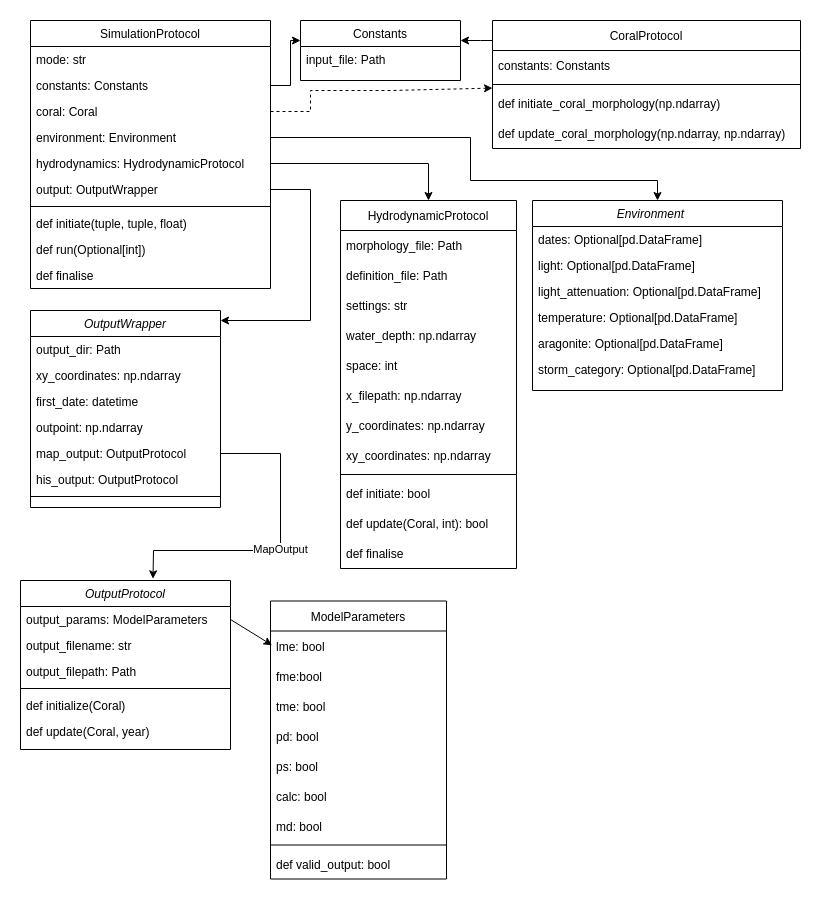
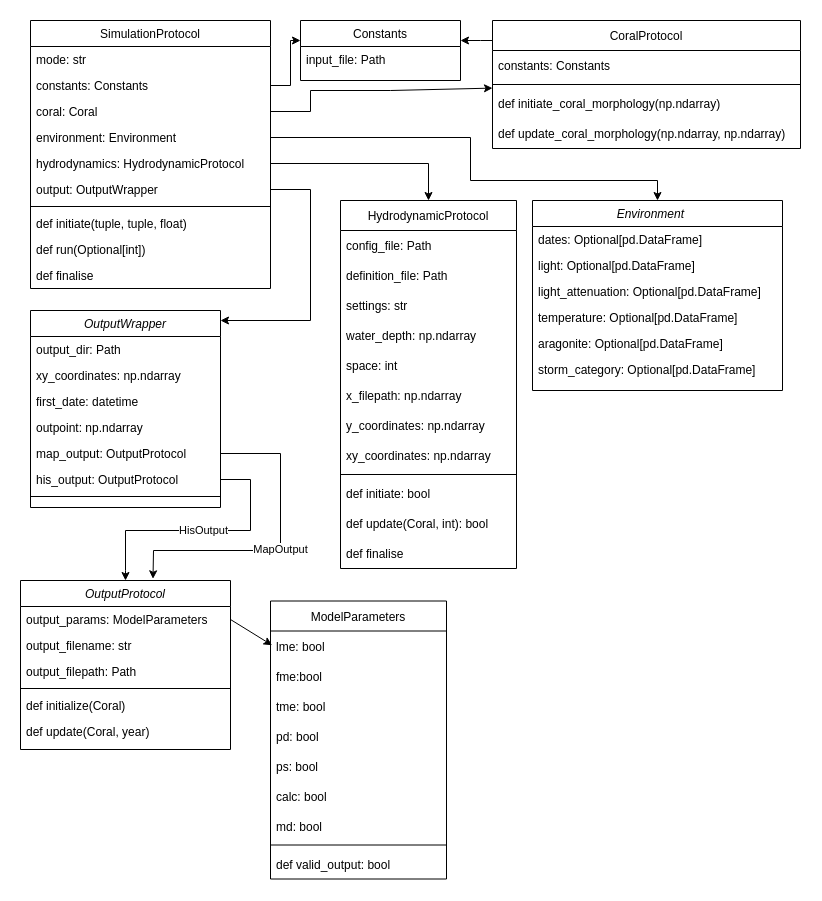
(367, 91) -> (367, 91)
(409, 246) -> (395, 246)
none -> (207, 531)
